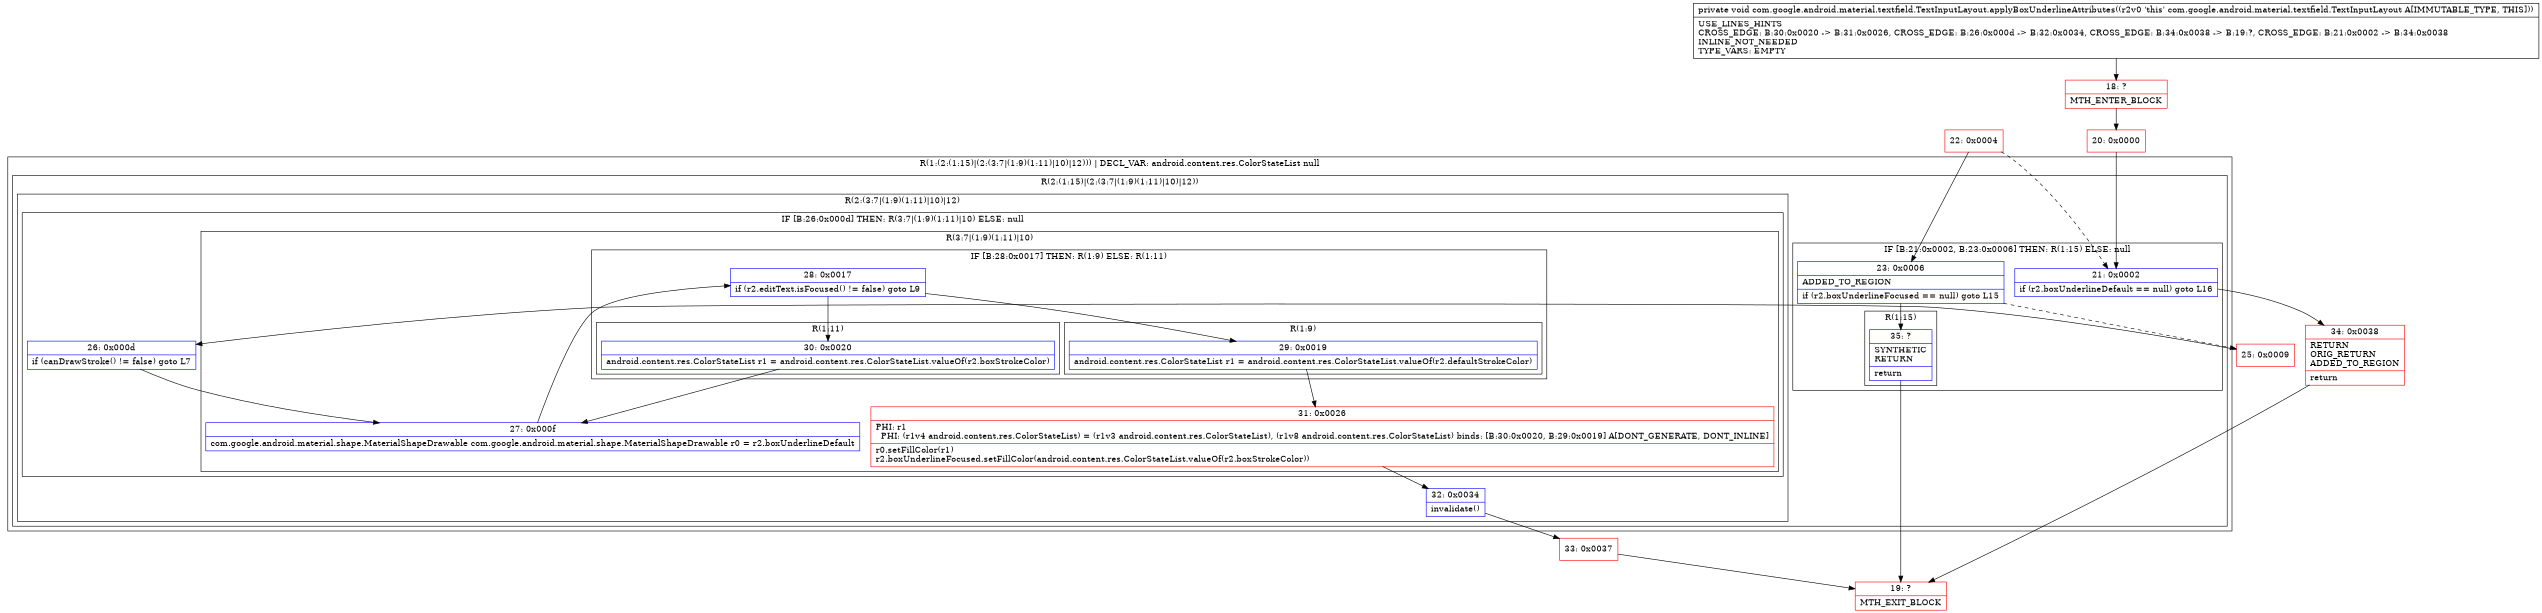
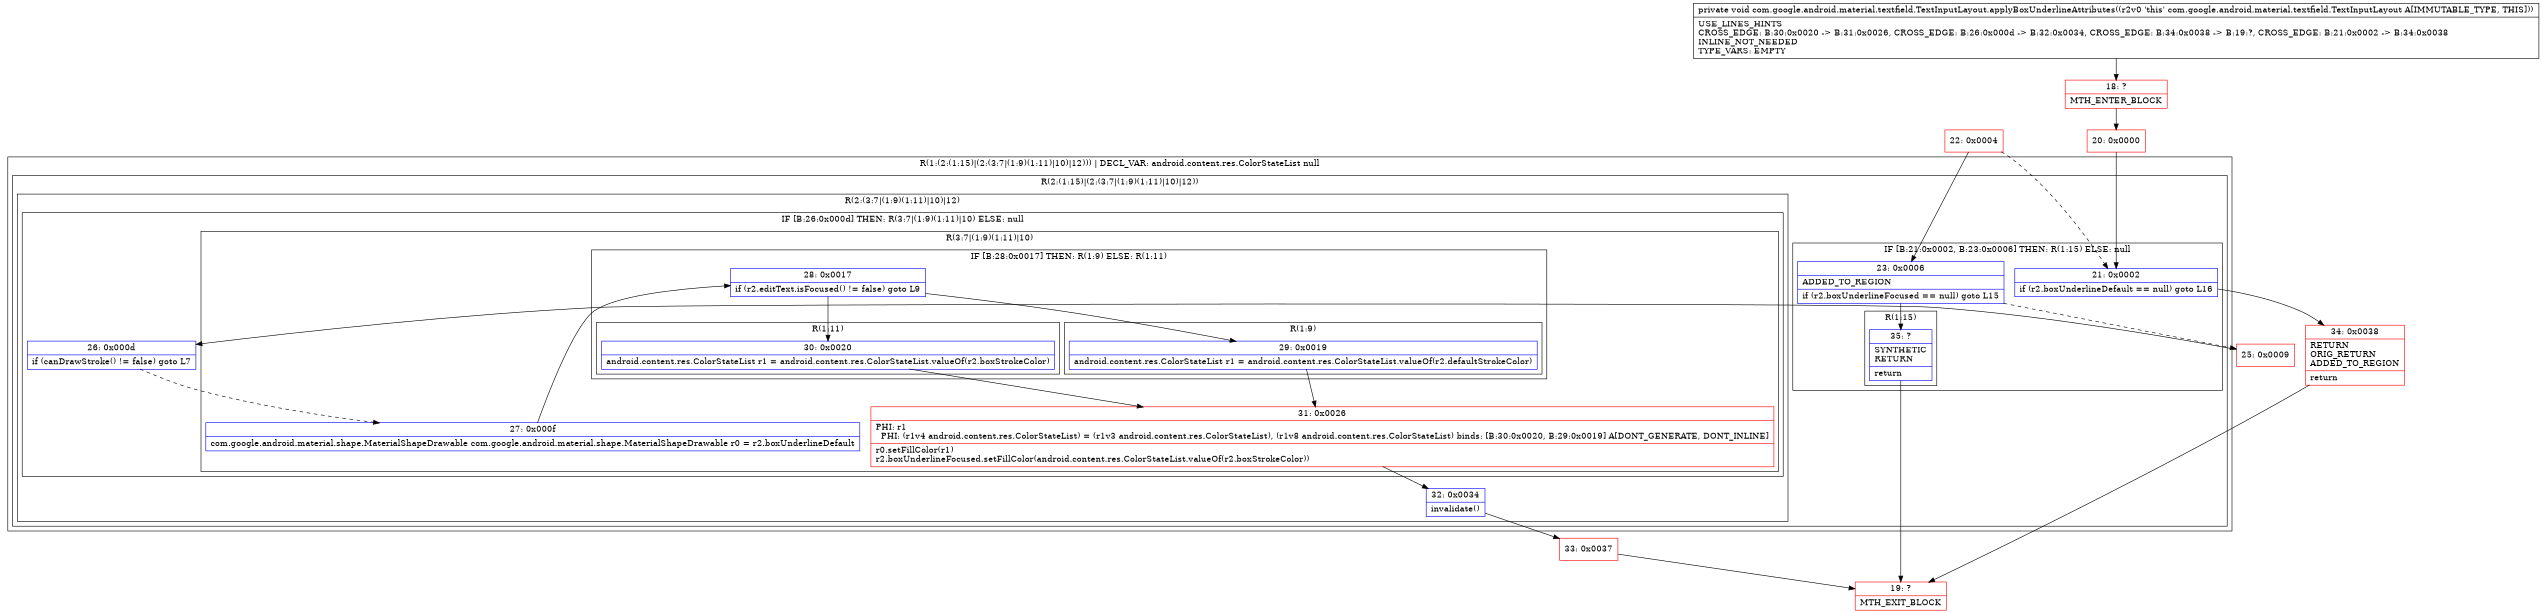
(683, 395) -> (1023, 388)
(255, 403) -> (255, 403)
